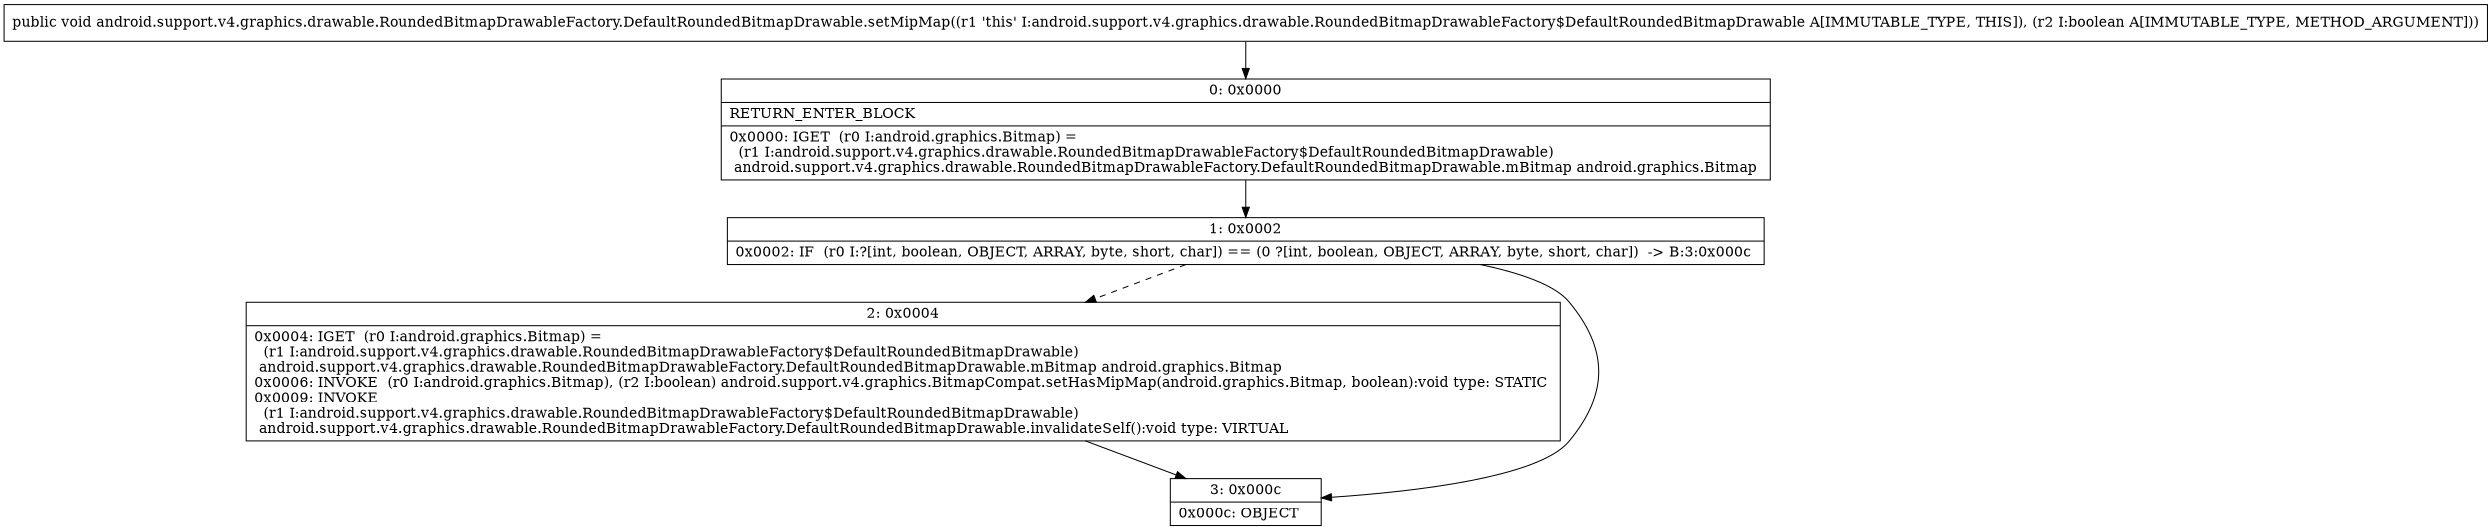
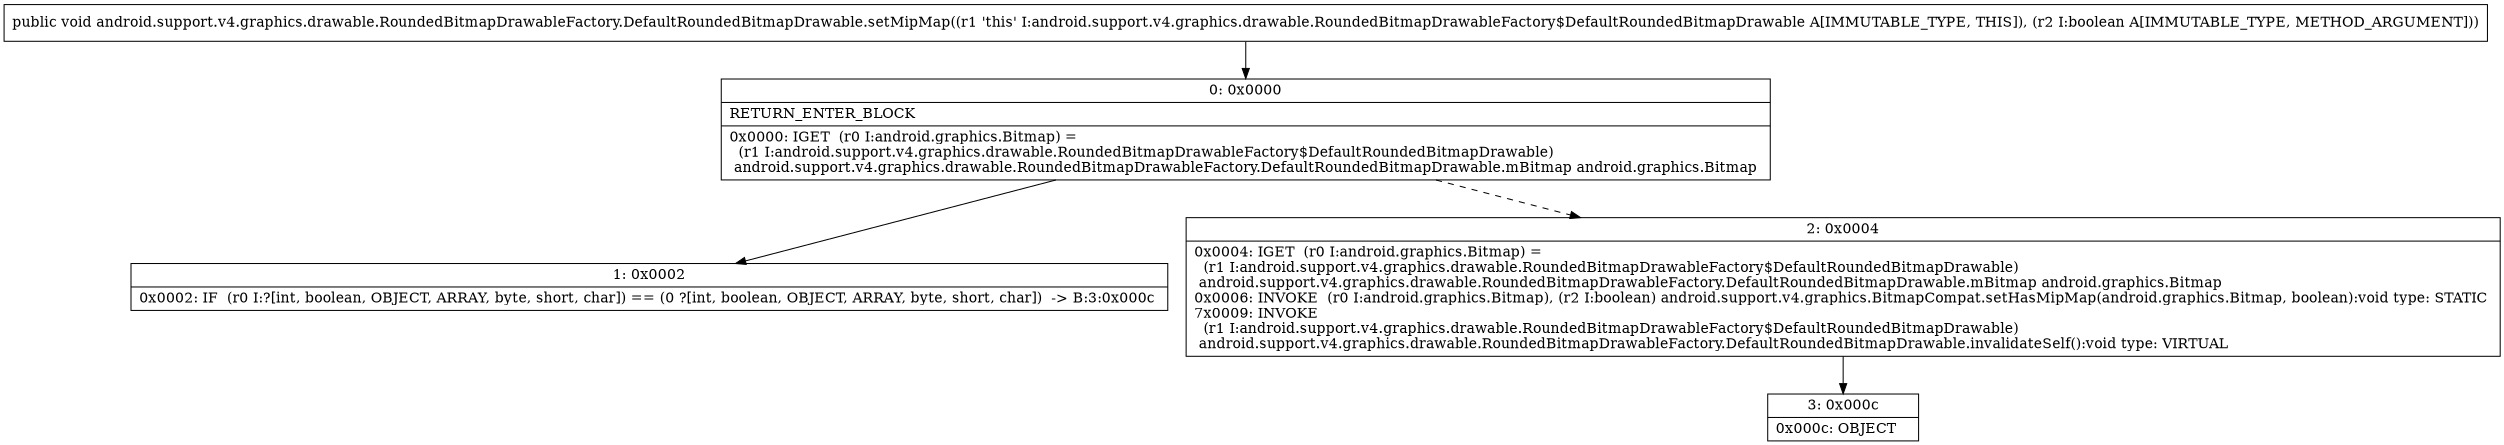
(1140, 282) -> (1503, 197)
(321, 398) -> (1261, 313)
(1570, 440) -> none
